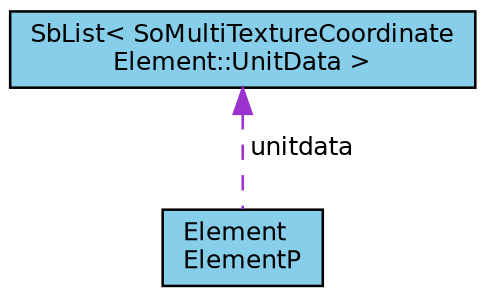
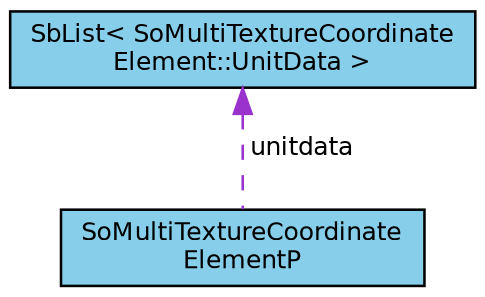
(243, 248) -> (243, 248)
